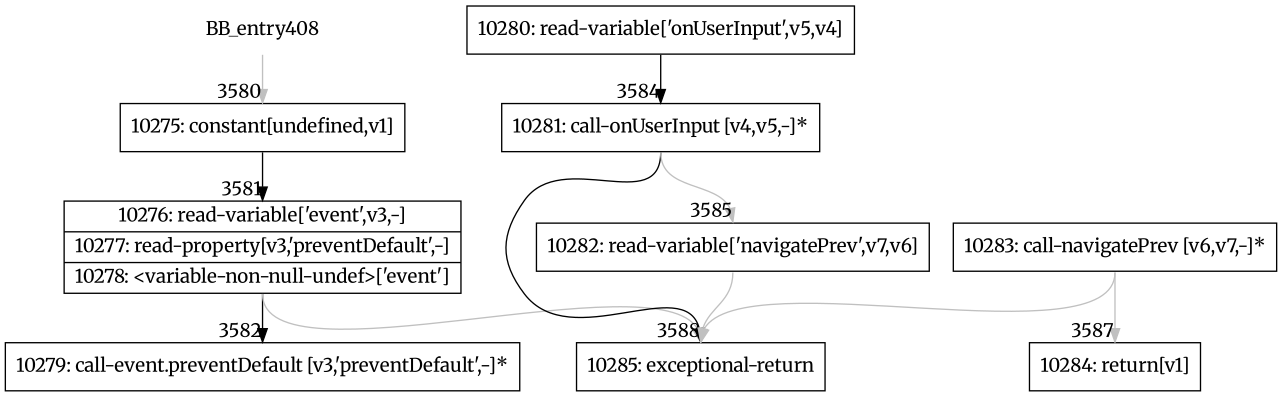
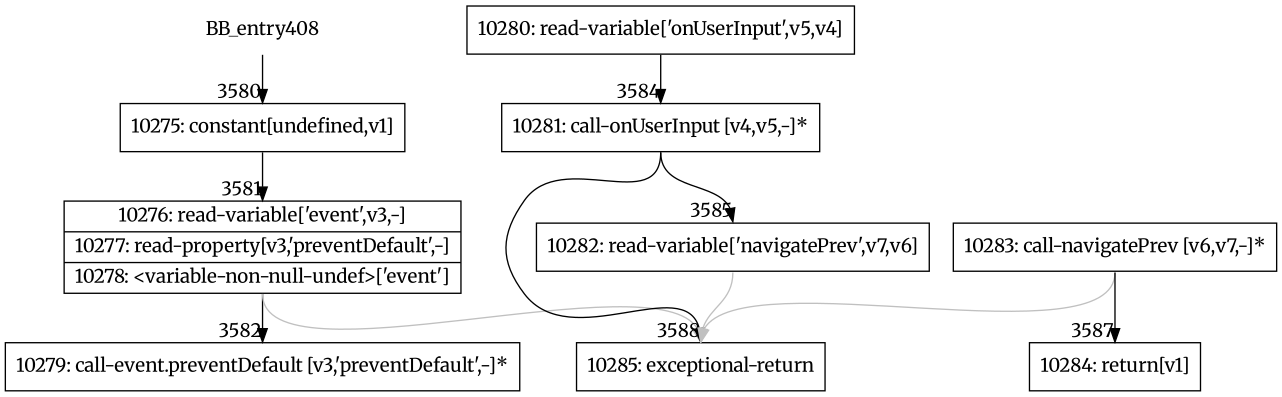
(263, 72) -> (263, 72)
(690, 185) -> (690, 185)
(1115, 301) -> (1115, 301)
